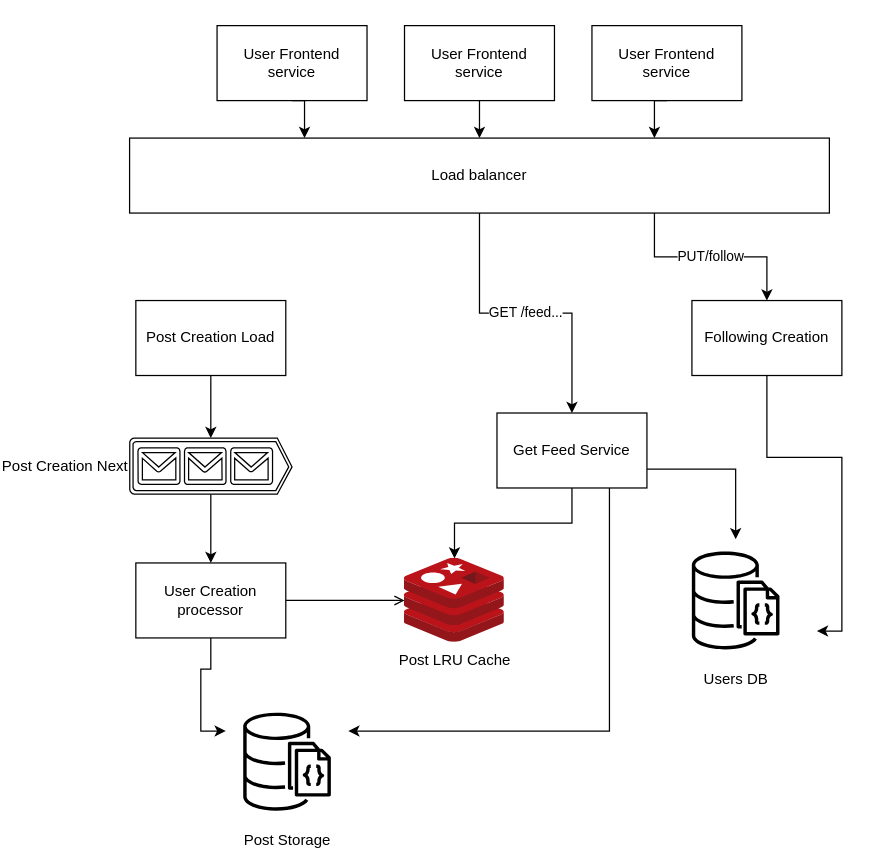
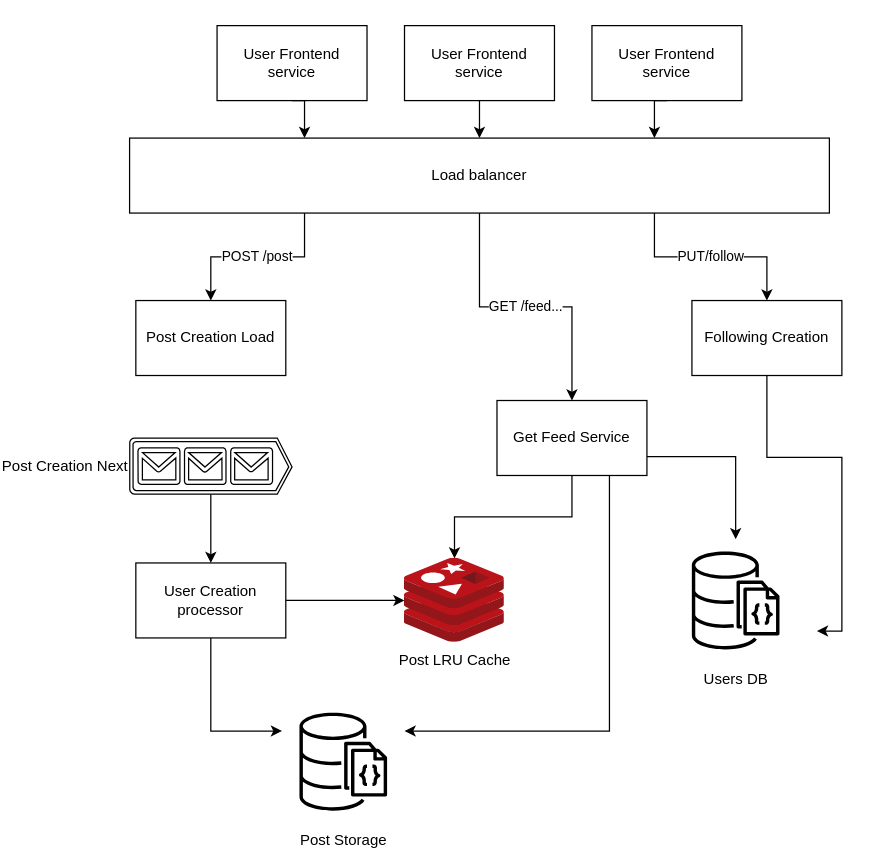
none -> (262, 257)
(211, 403) -> none
(572, 451) -> (572, 438)
(397, 601) -> (394, 601)
(287, 762) -> (343, 762)
